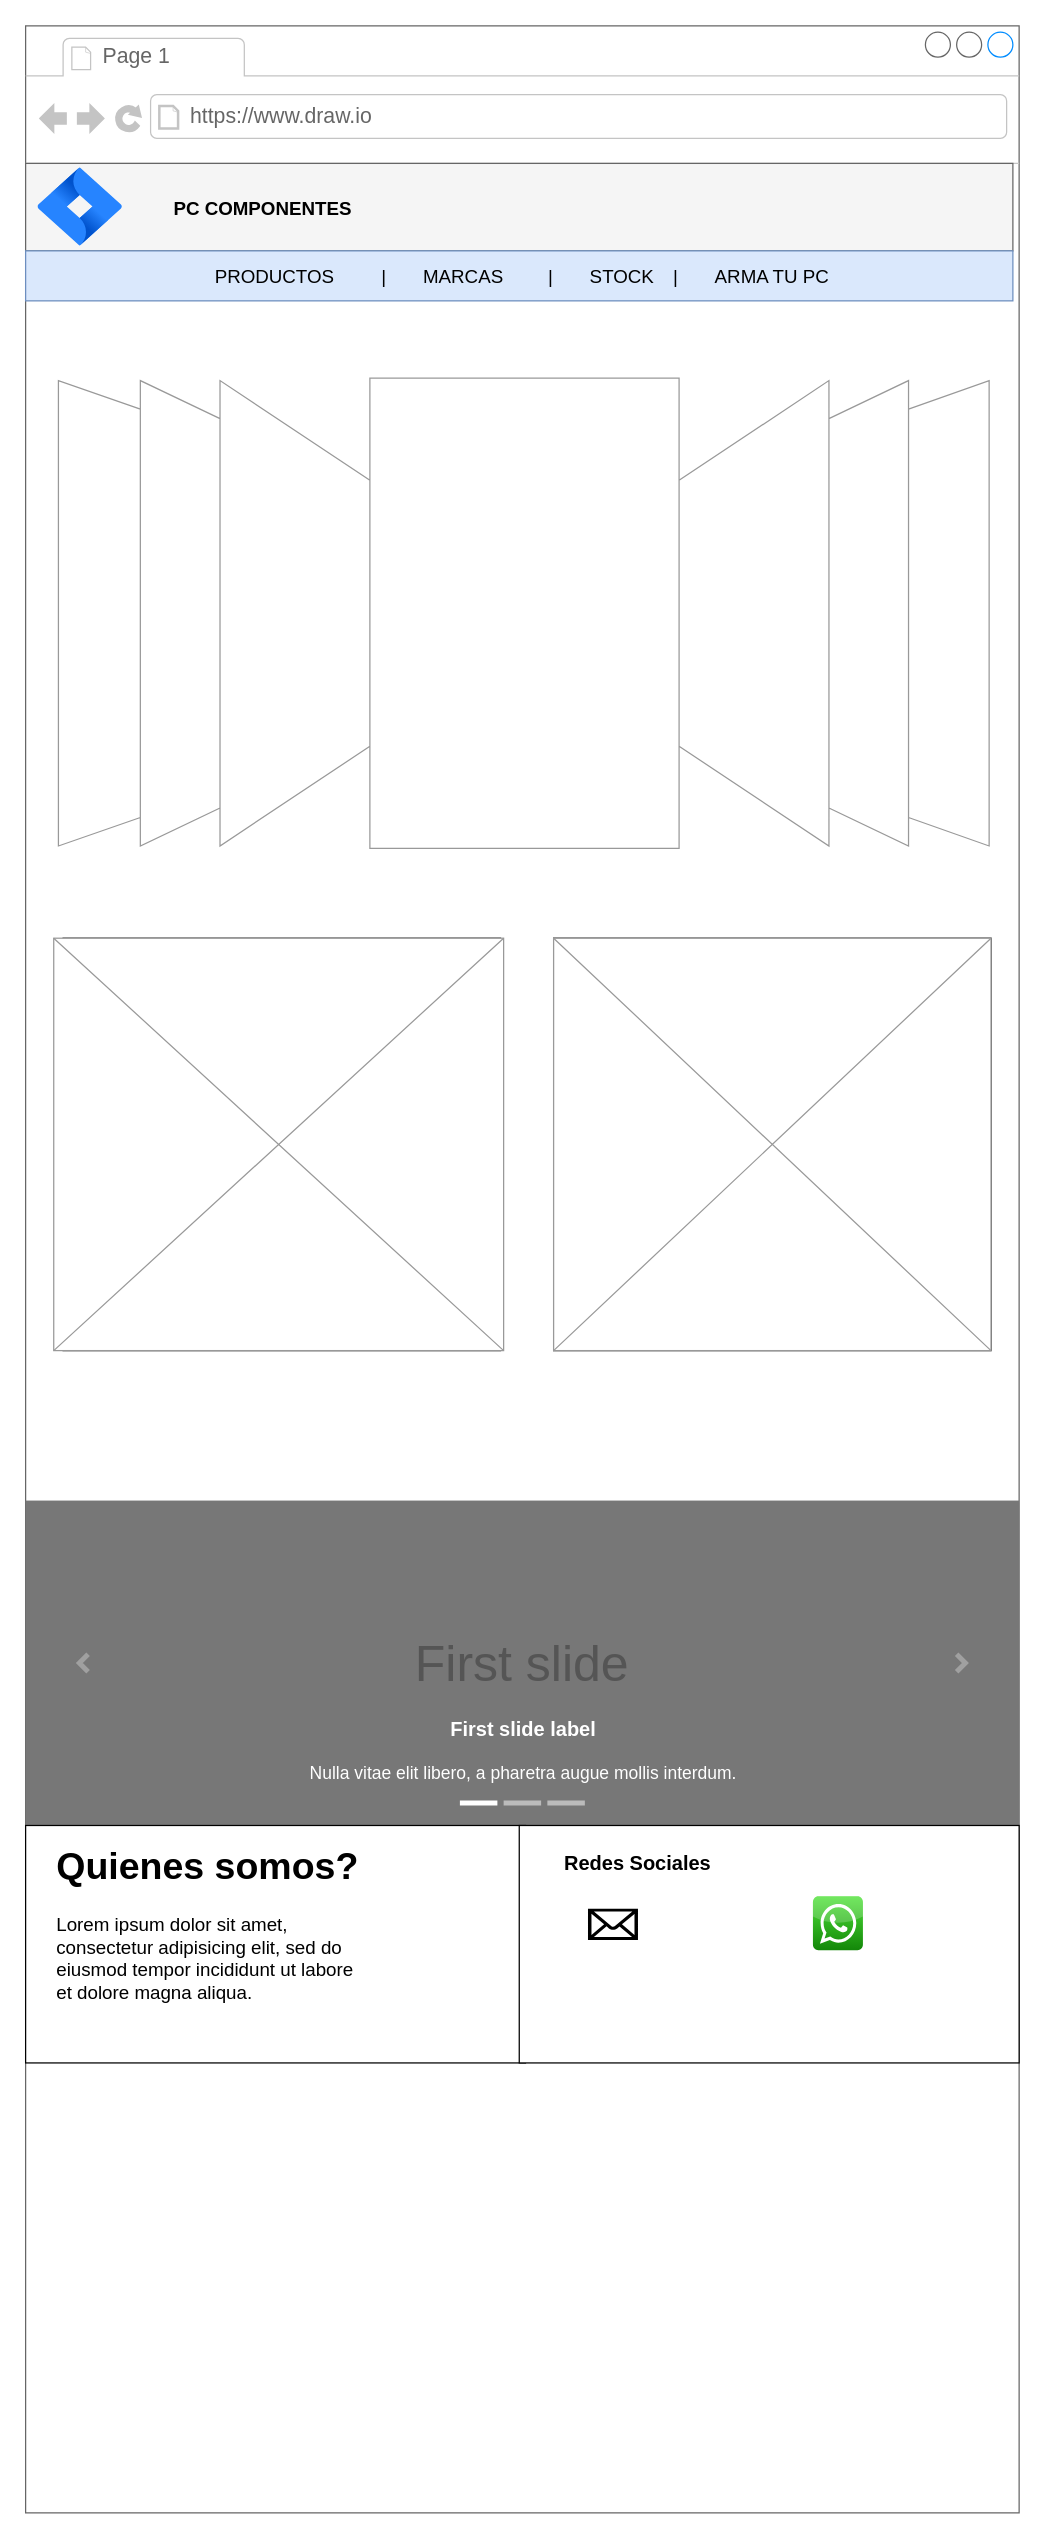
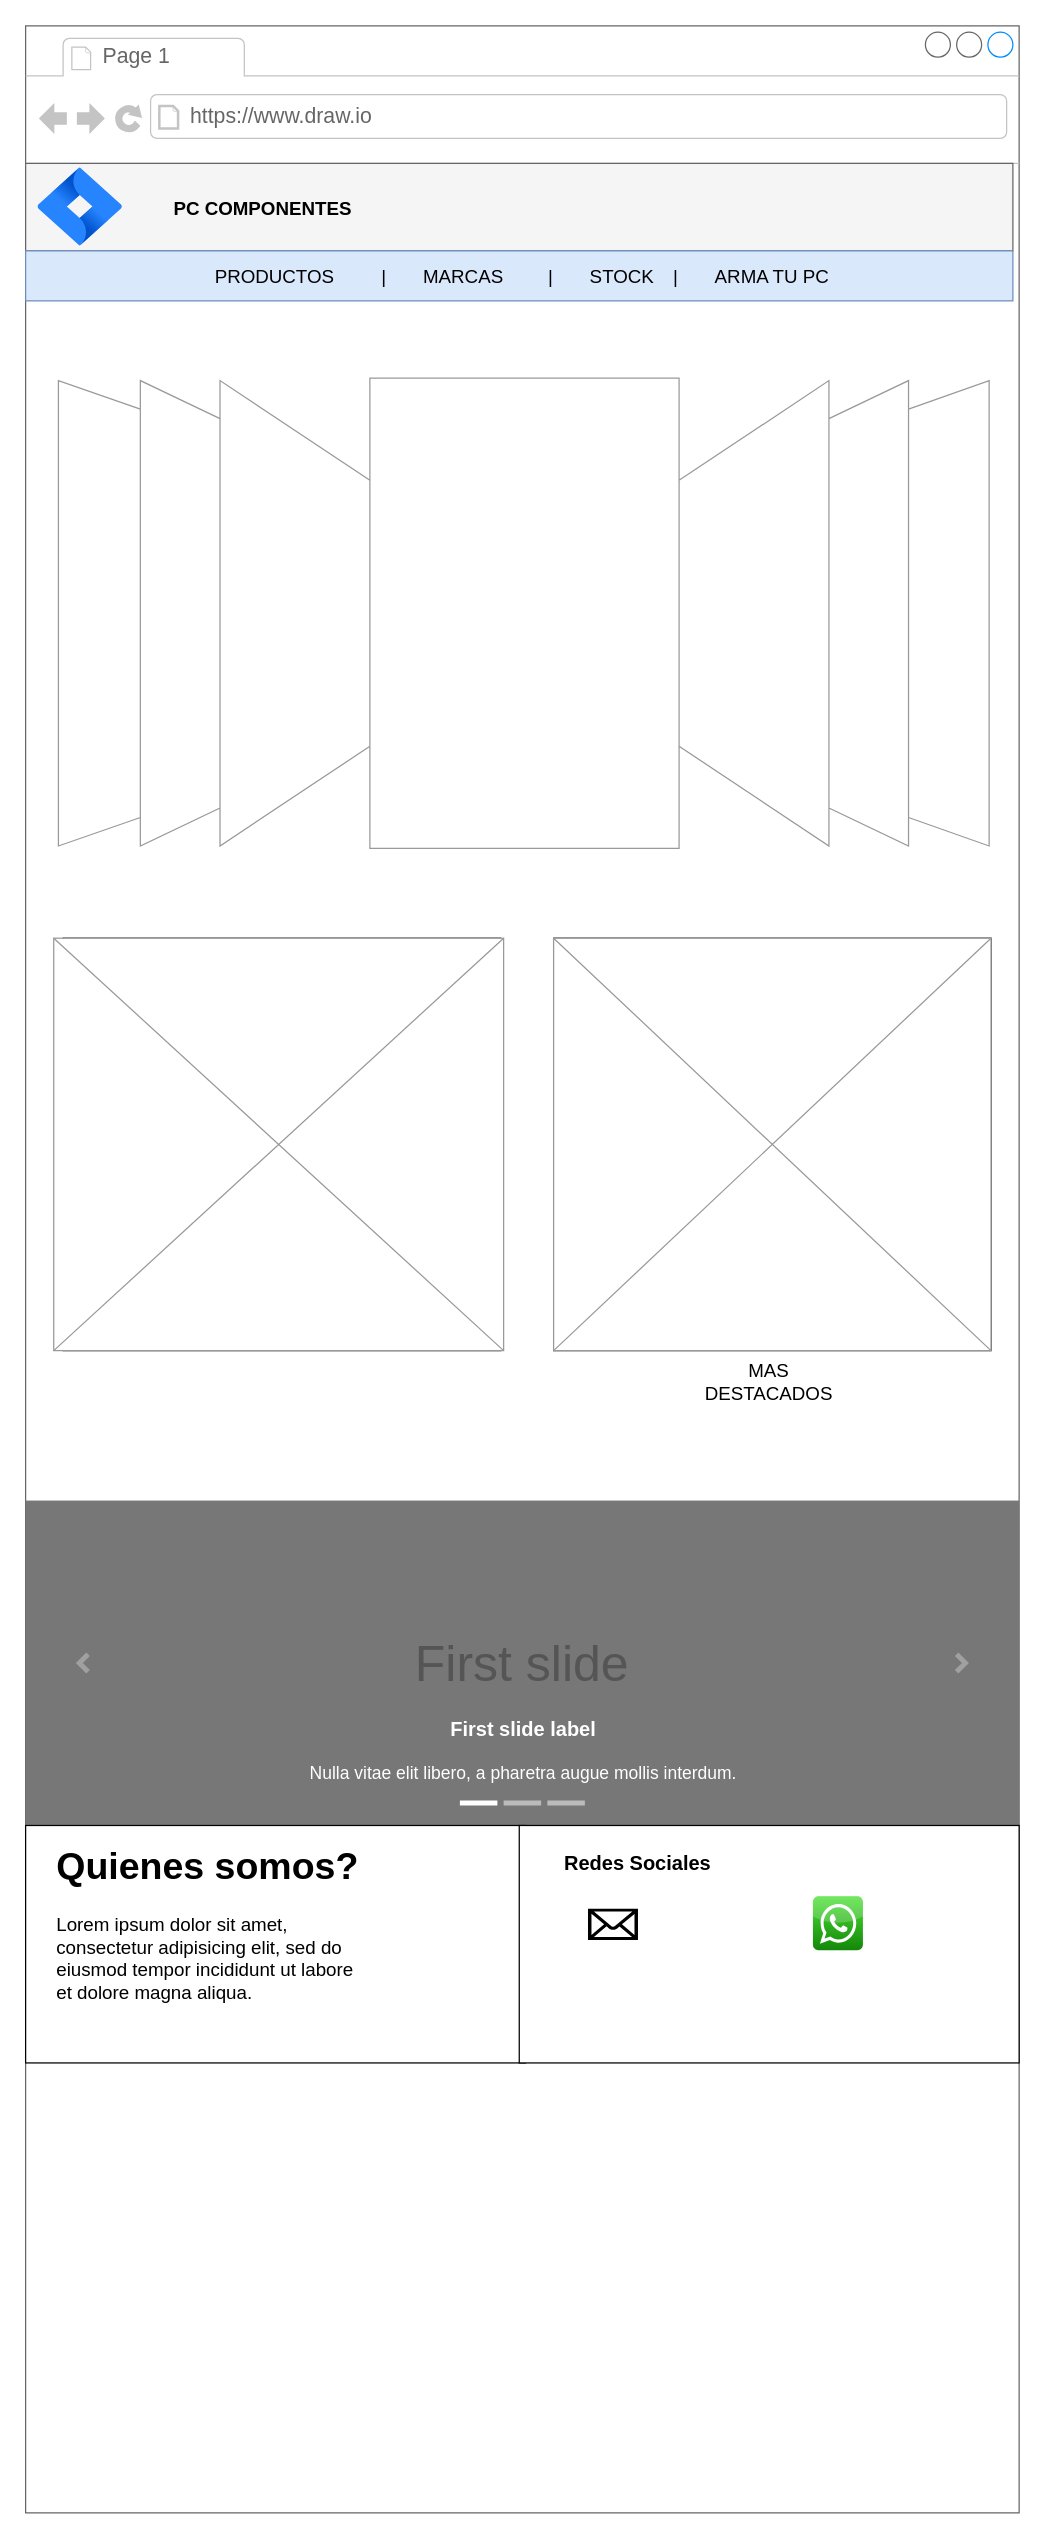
none -> (769, 1382)
